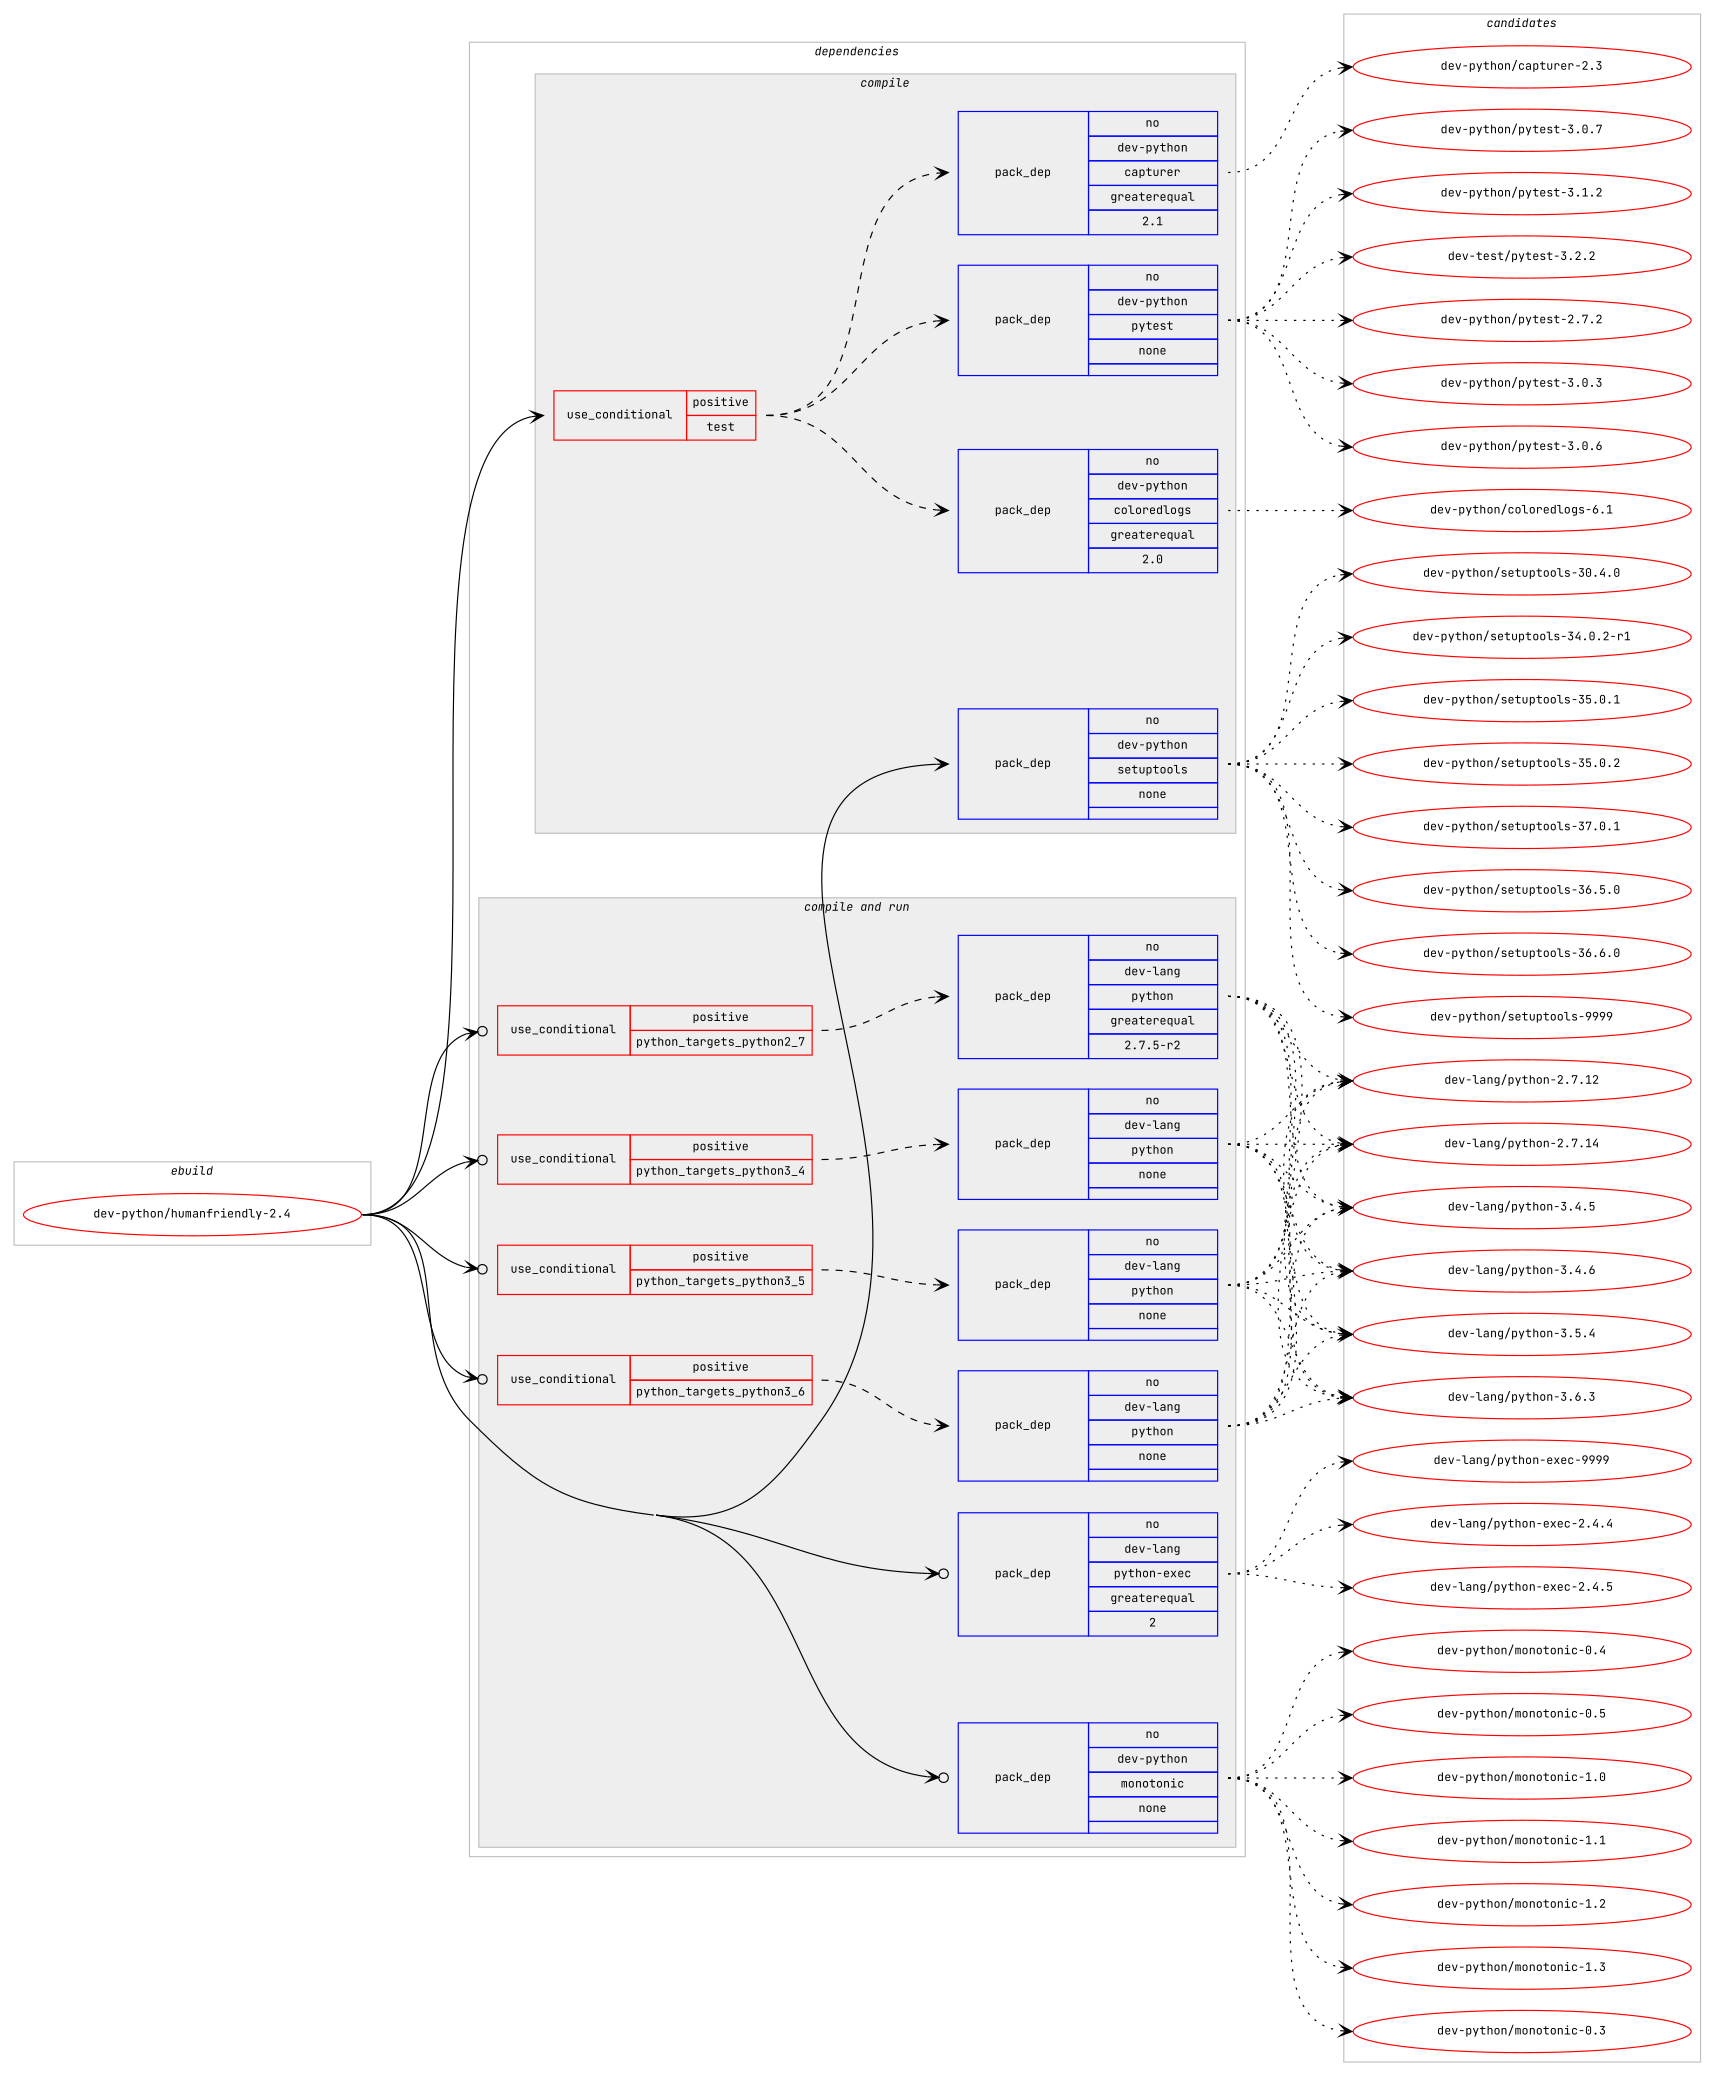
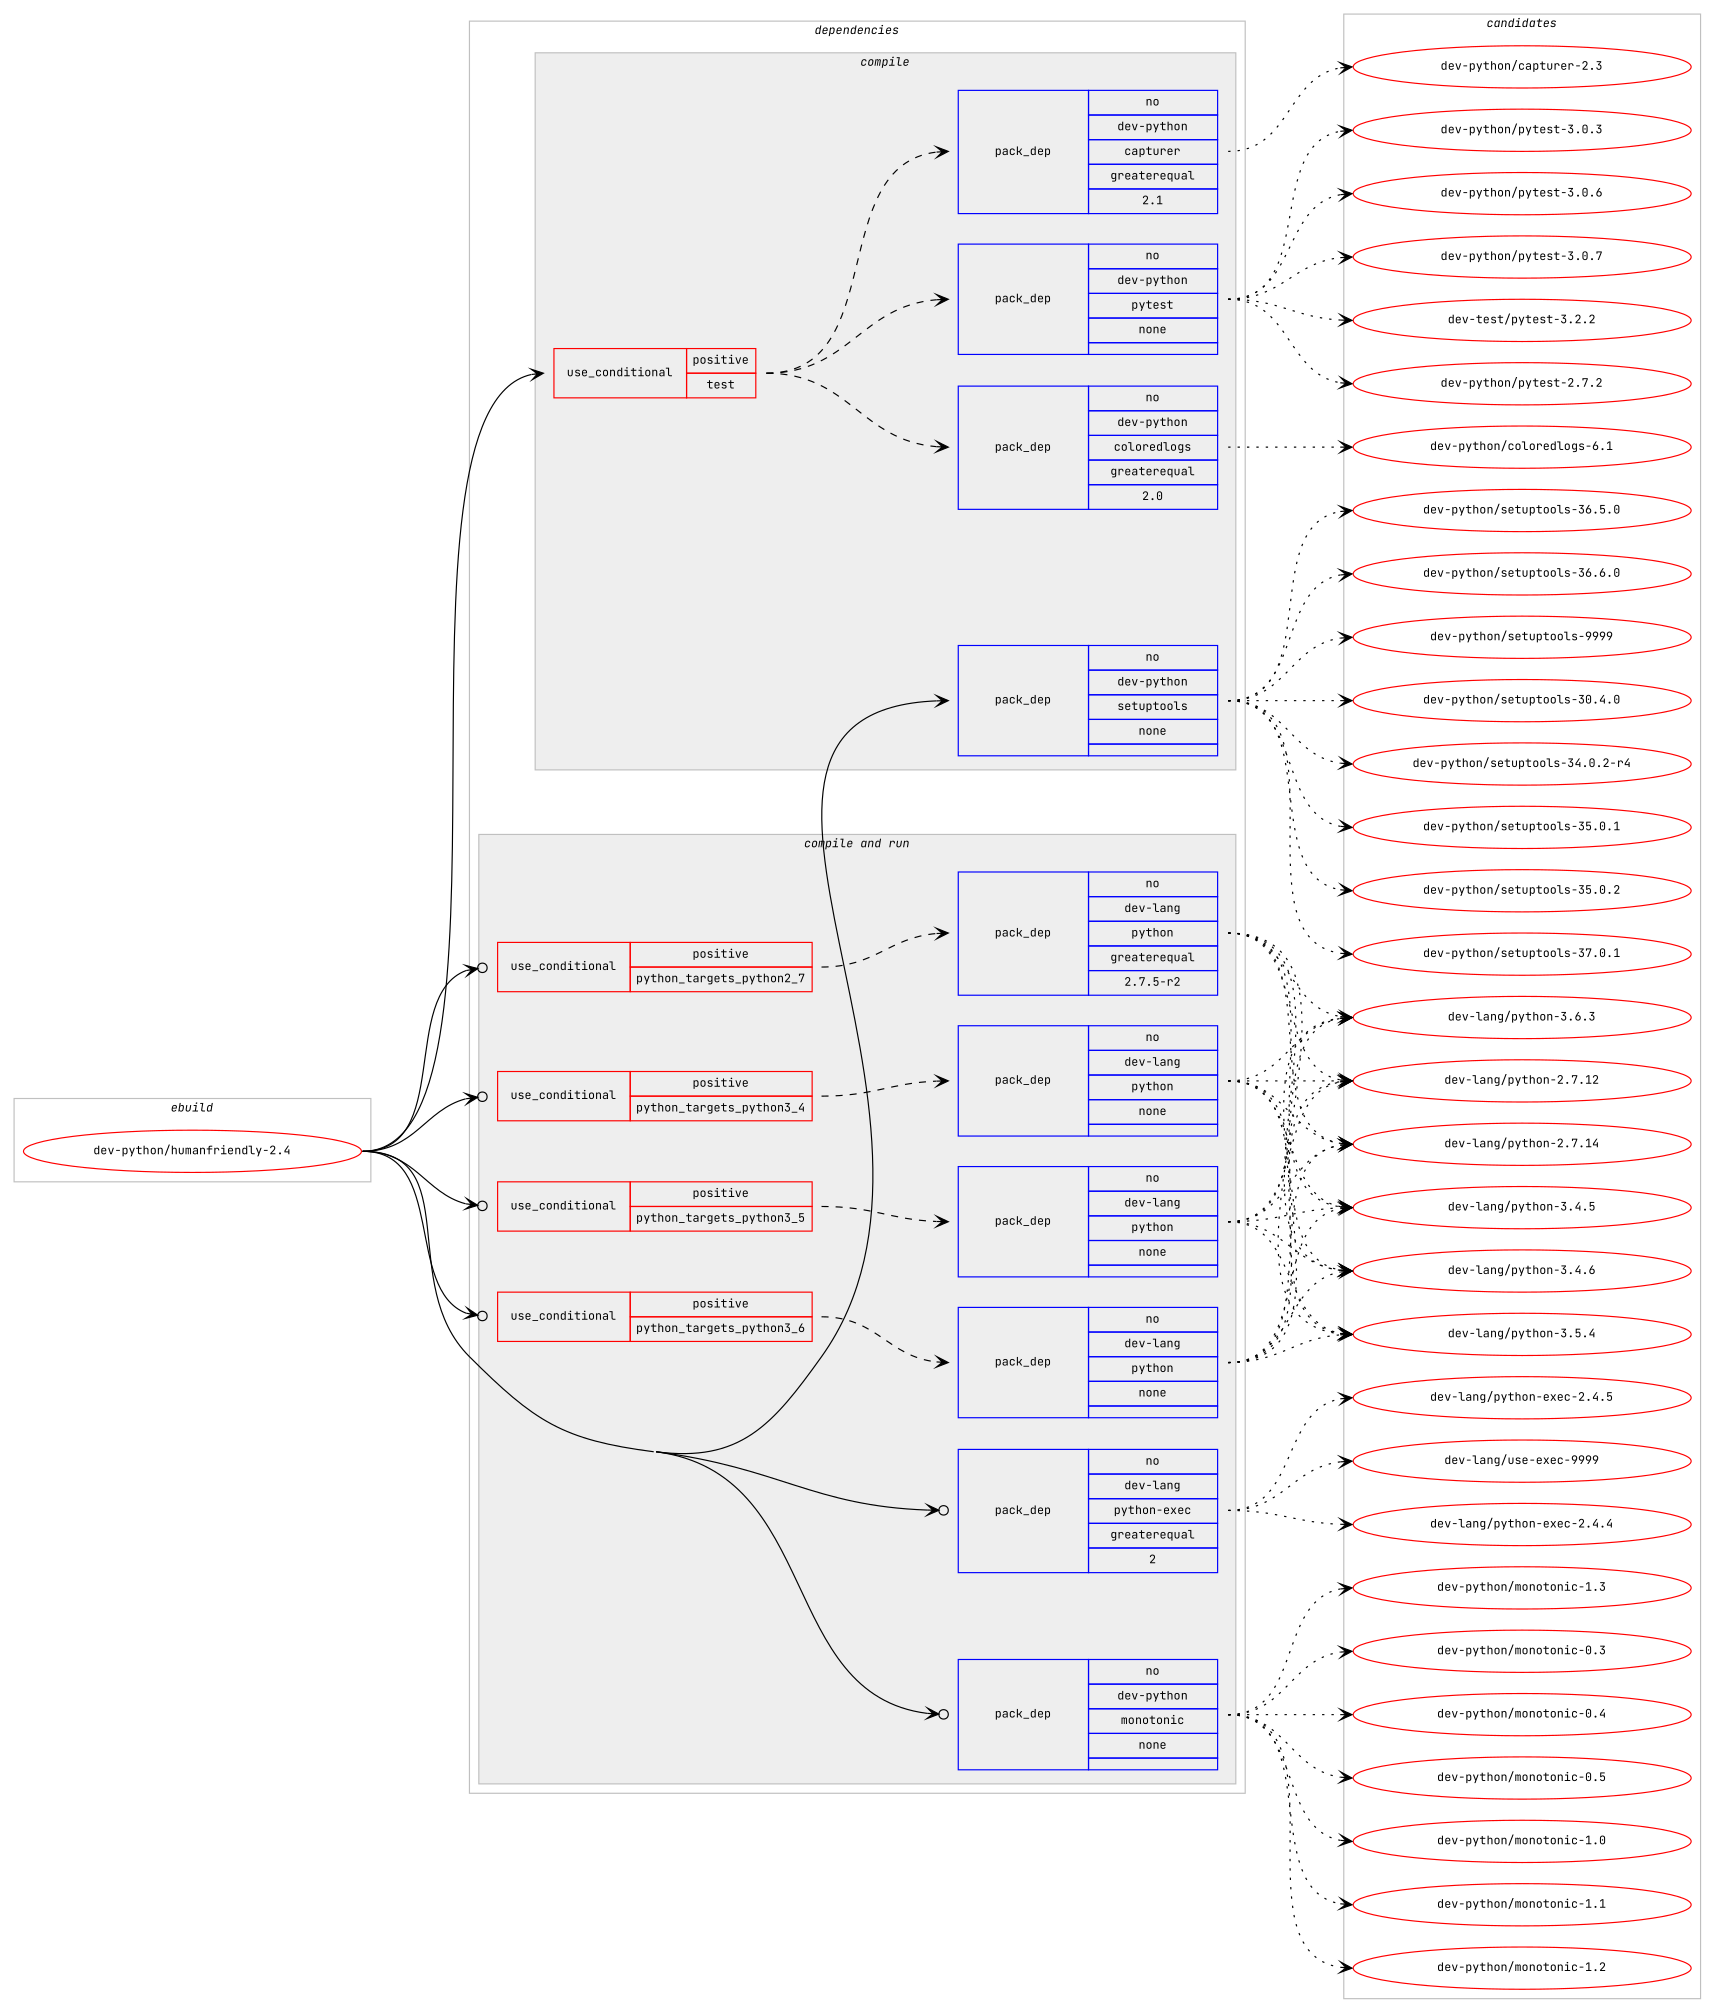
(1522, 194) -> none
(1522, 637) -> (1522, 764)
(1522, 1461) -> (1522, 1461)
